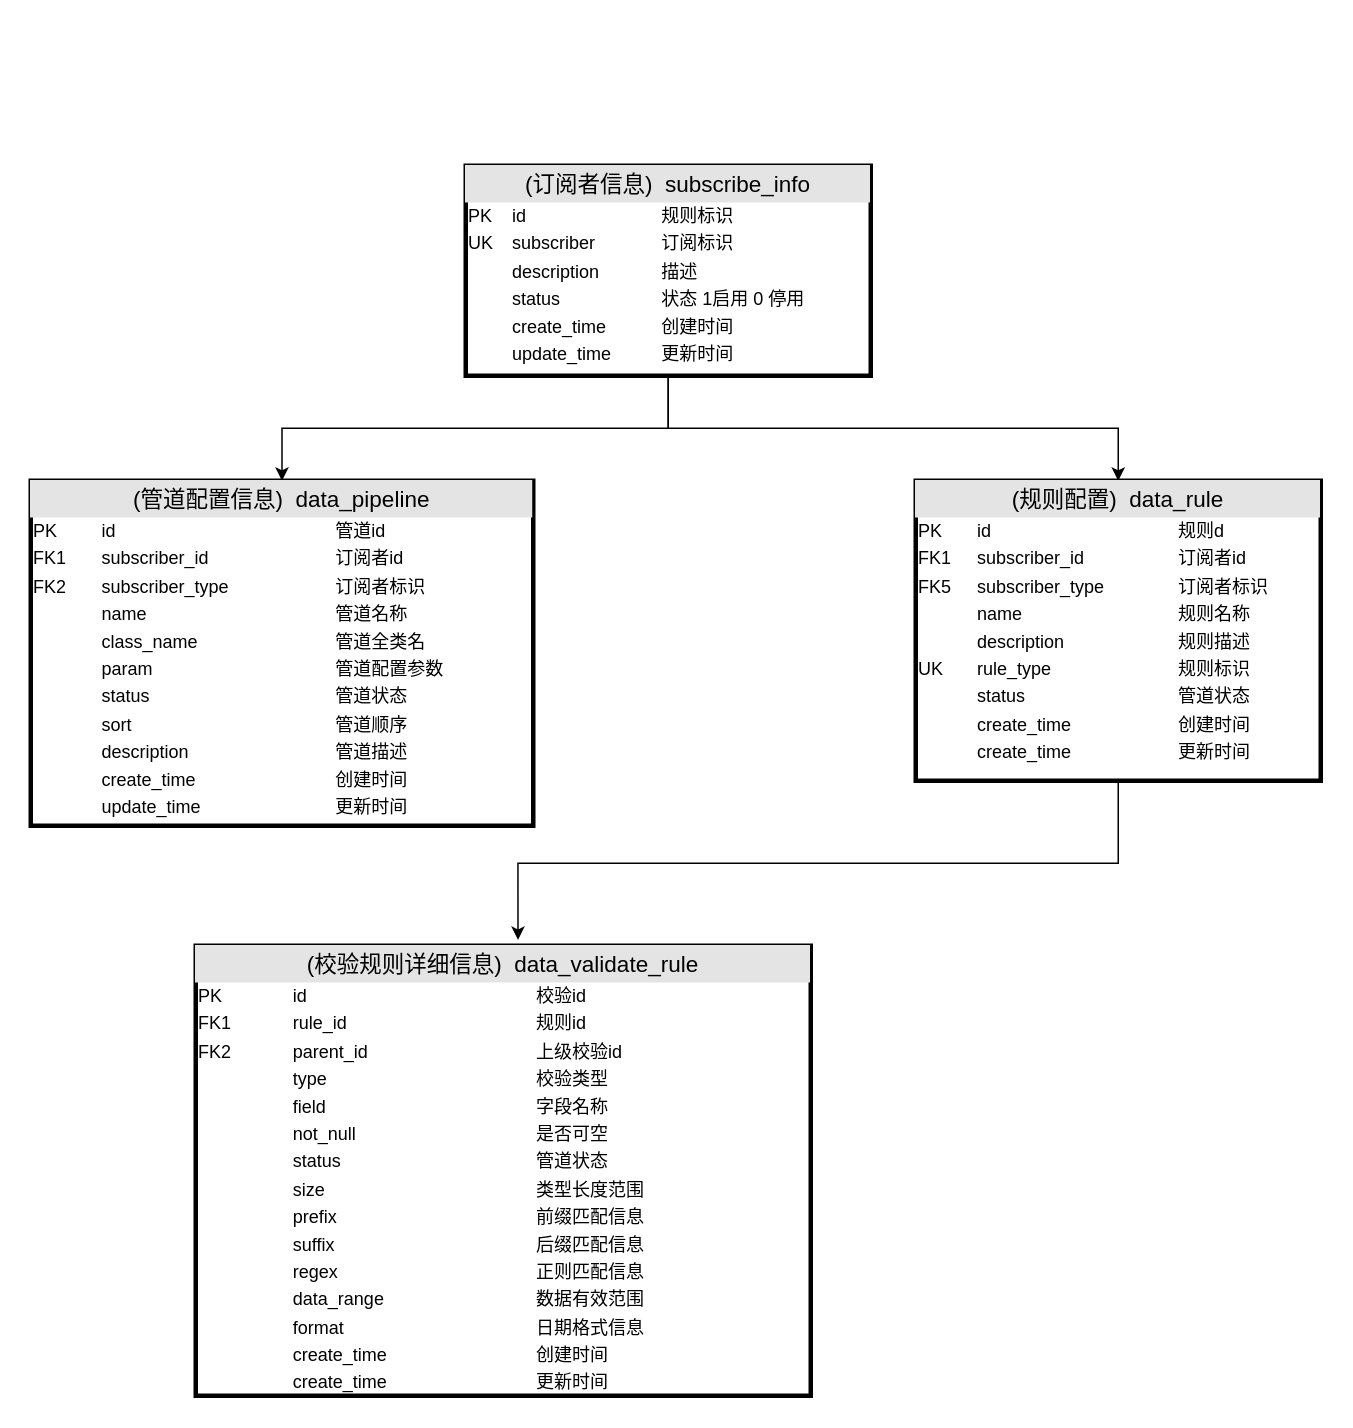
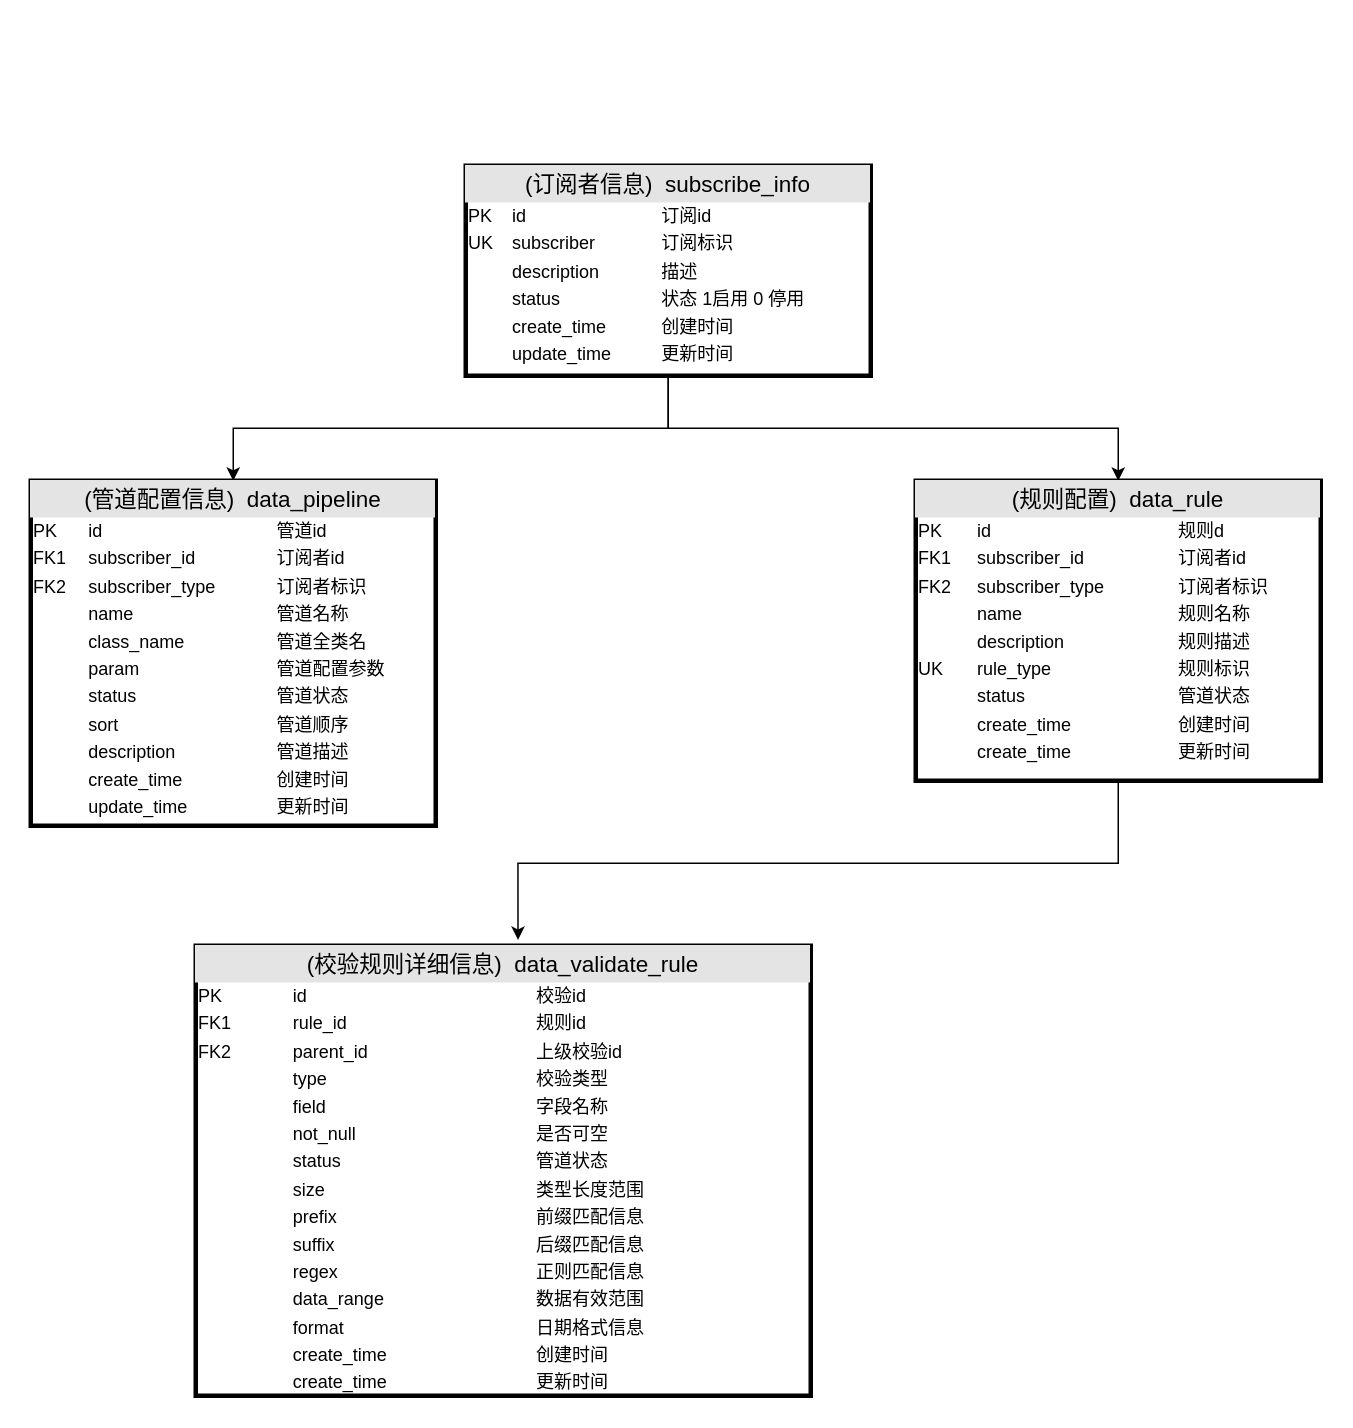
(594, 252) -> (594, 252)
(1026, 632) -> (1026, 632)
(282, 653) -> (233, 653)
